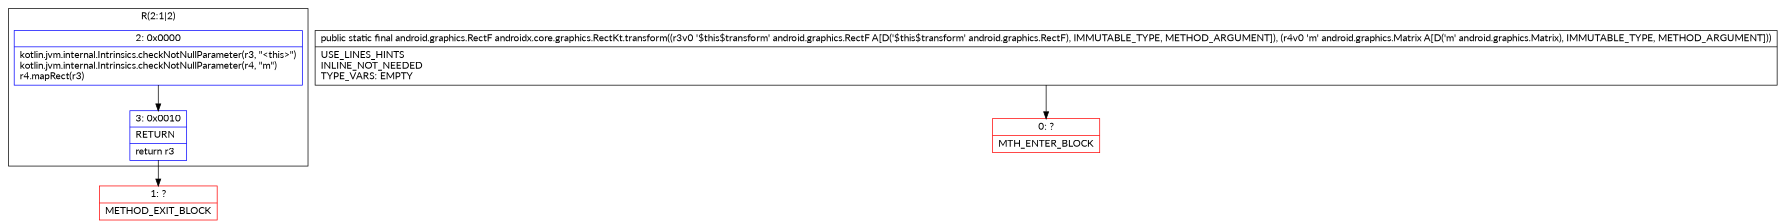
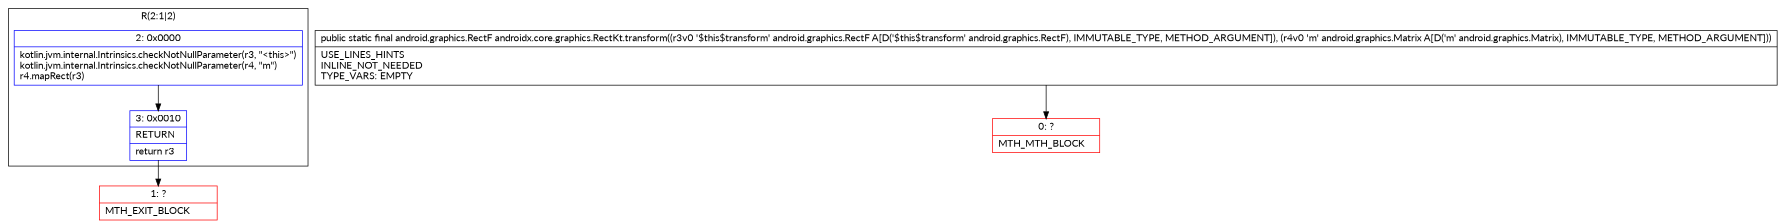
(1046, 144) -> (1042, 144)
(158, 211) -> (148, 211)
